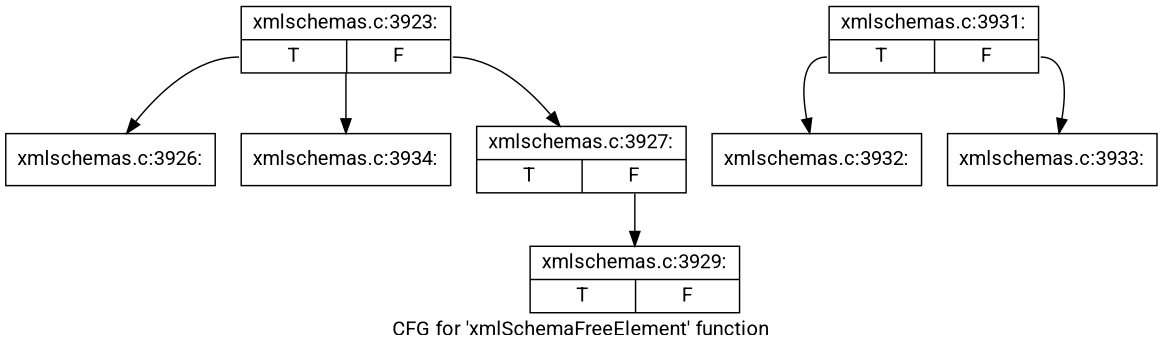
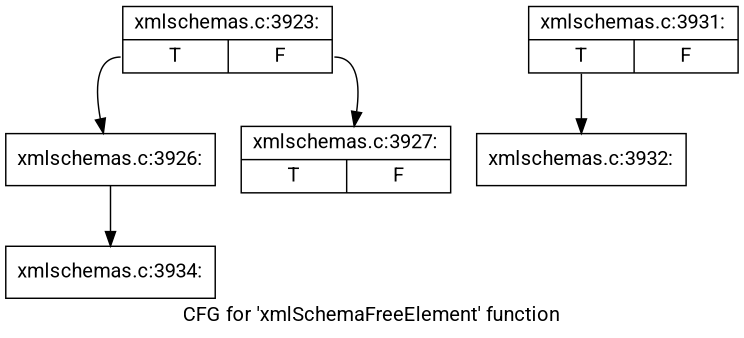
(346, 96) -> (110, 209)
(1052, 160) -> none
(635, 280) -> none
